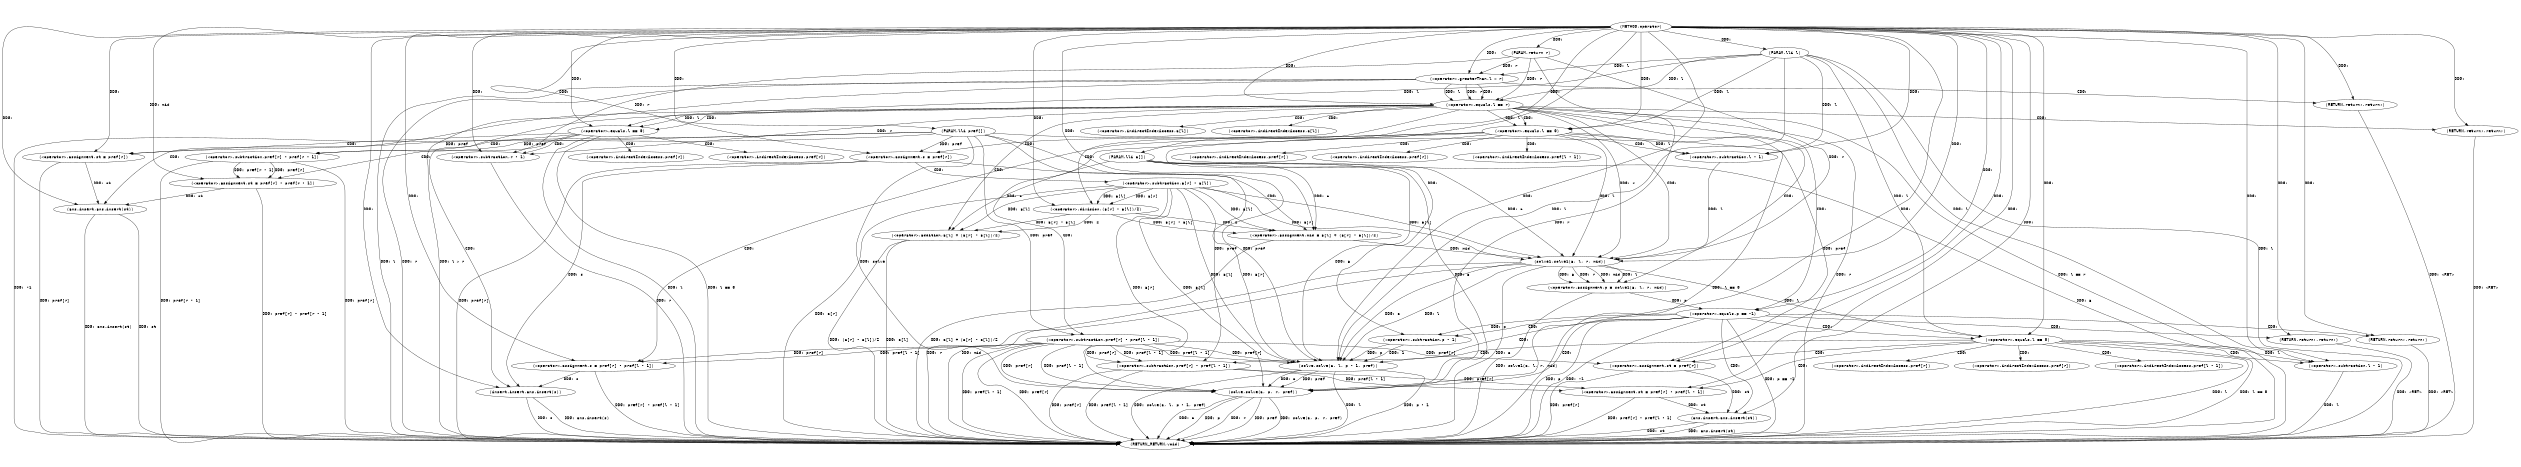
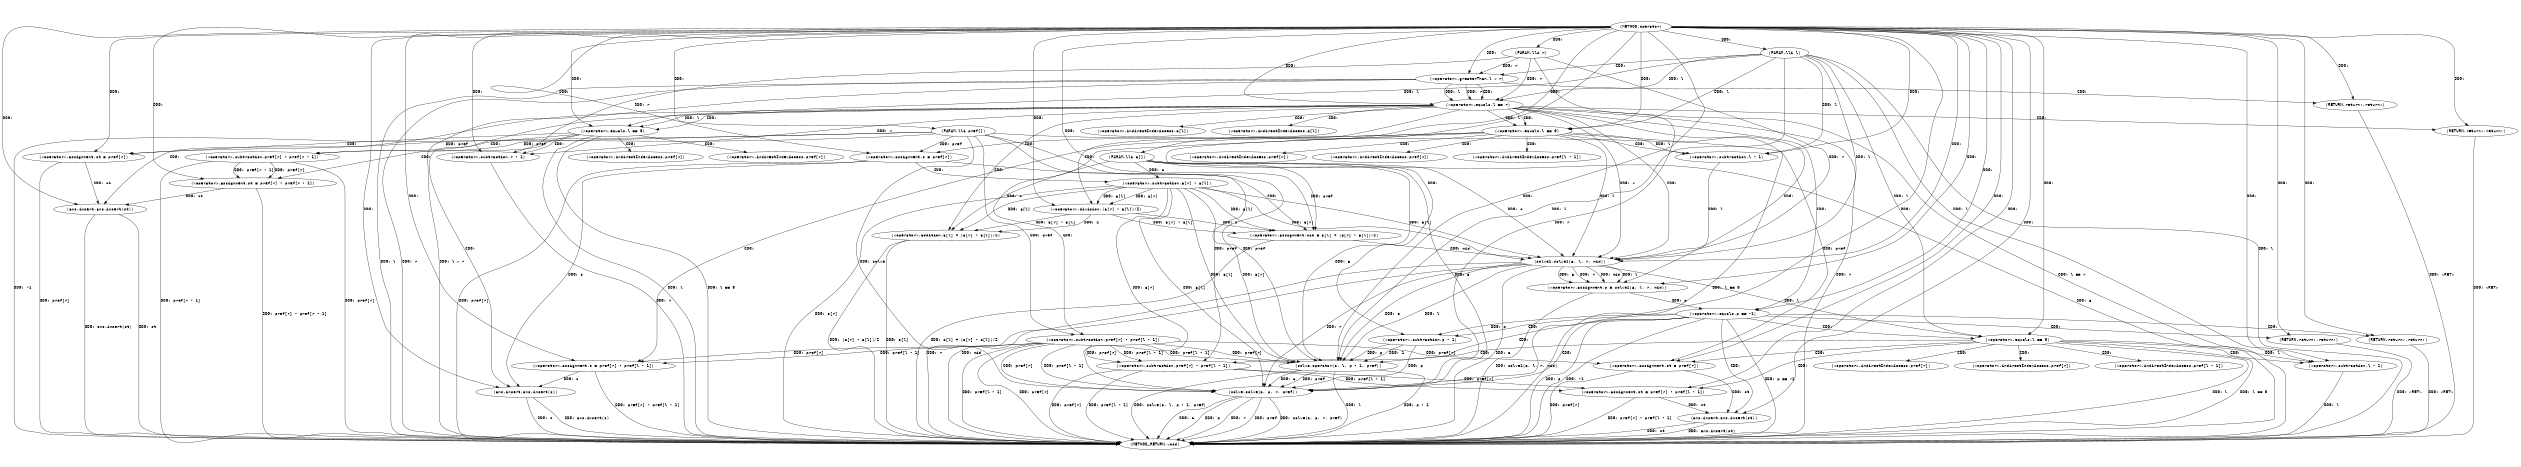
(1531, 53) -> (1531, 53)
(1622, 66) -> (1622, 66)
(160, 105) -> (160, 105)
none -> (1969, 125)
none -> (1146, 169)
(1322, 196) -> (1322, 196)
none -> (1819, 227)
none -> (1381, 293)
(1338, 366) -> (1338, 366)
none -> (1342, 377)
(526, 392) -> (526, 392)
(1155, 444) -> (1155, 444)
